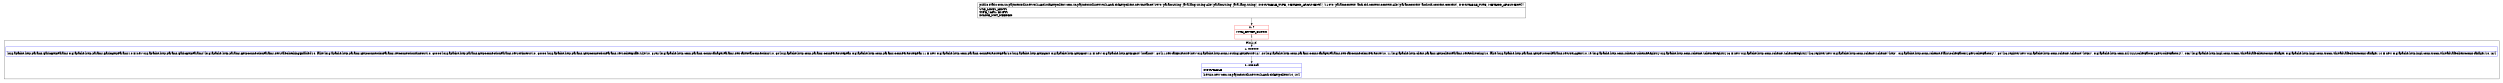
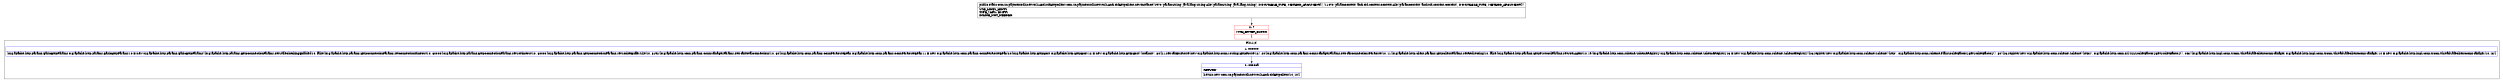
(1252, 42) -> none
(1213, 70) -> (1210, 70)
